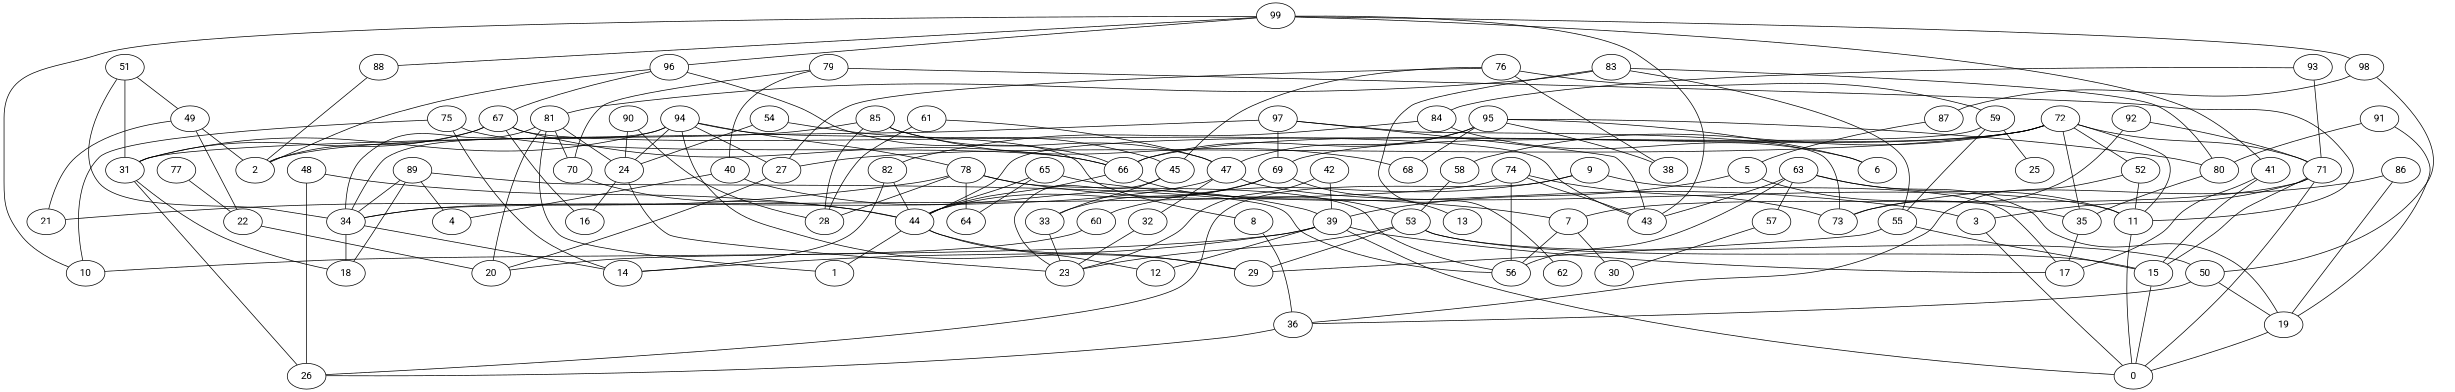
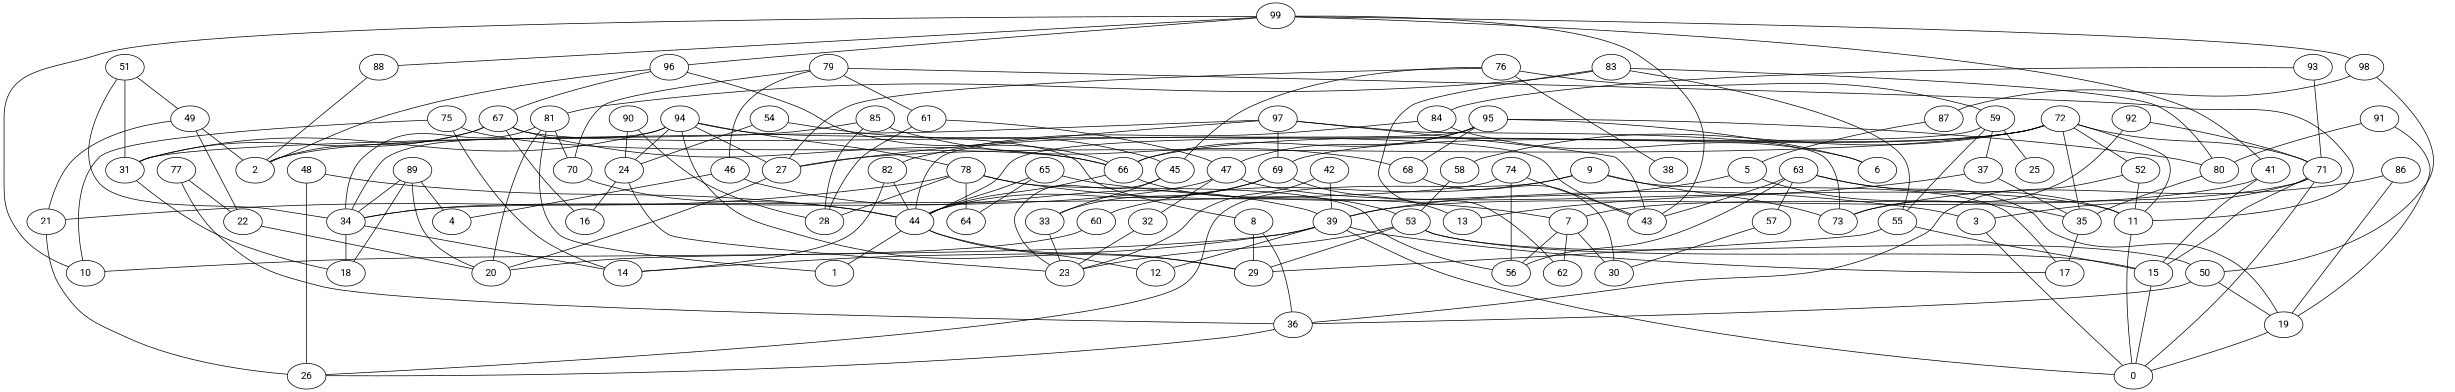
none -> (878, 93)
none -> (1133, 131)
(1580, 140) -> (1177, 137)
(1051, 144) -> none
(597, 151) -> none
(730, 170) -> (730, 170)
none -> (1983, 170)
none -> (1539, 186)
(943, 187) -> (424, 232)
(1675, 194) -> (1715, 194)
(2170, 225) -> (1804, 203)
none -> (1566, 244)
none -> (1254, 252)
(216, 273) -> (139, 342)
none -> (706, 311)
